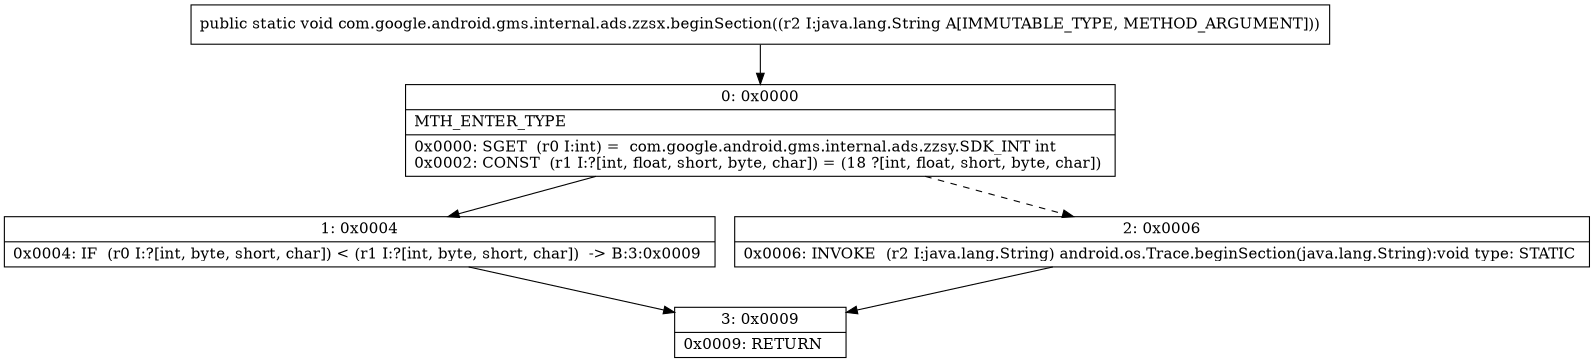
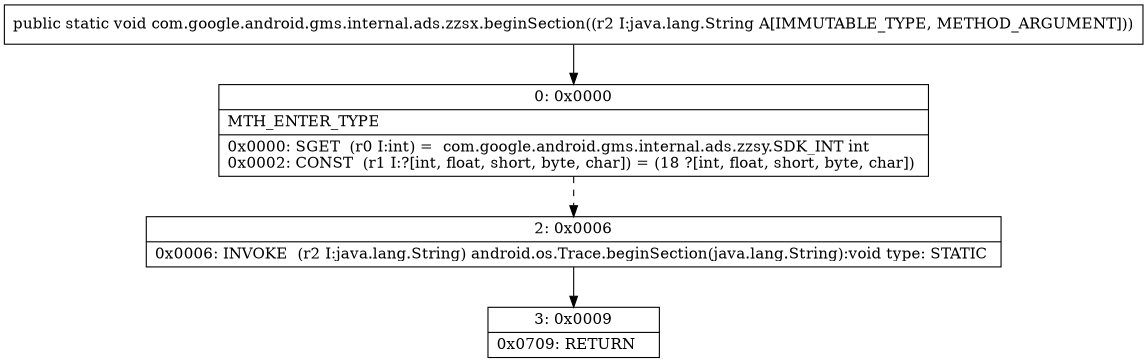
(360, 242) -> none
(760, 344) -> (574, 344)
